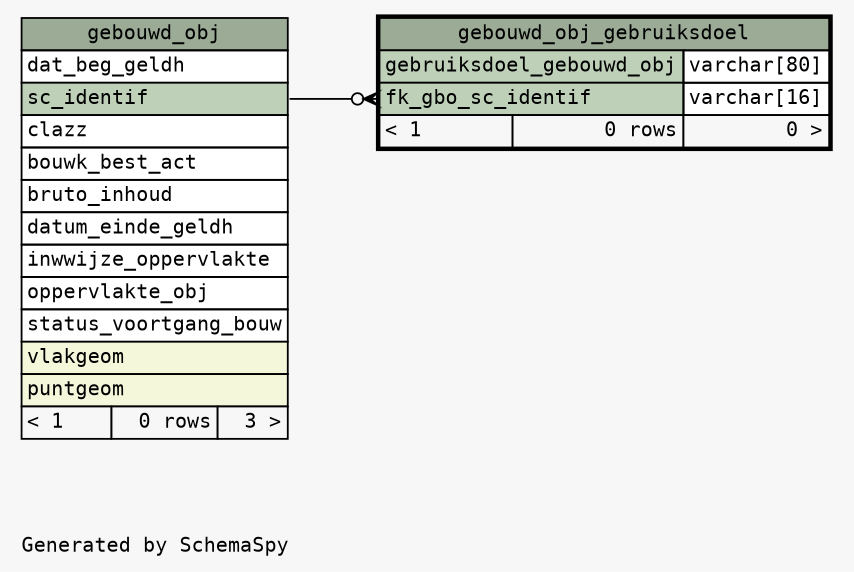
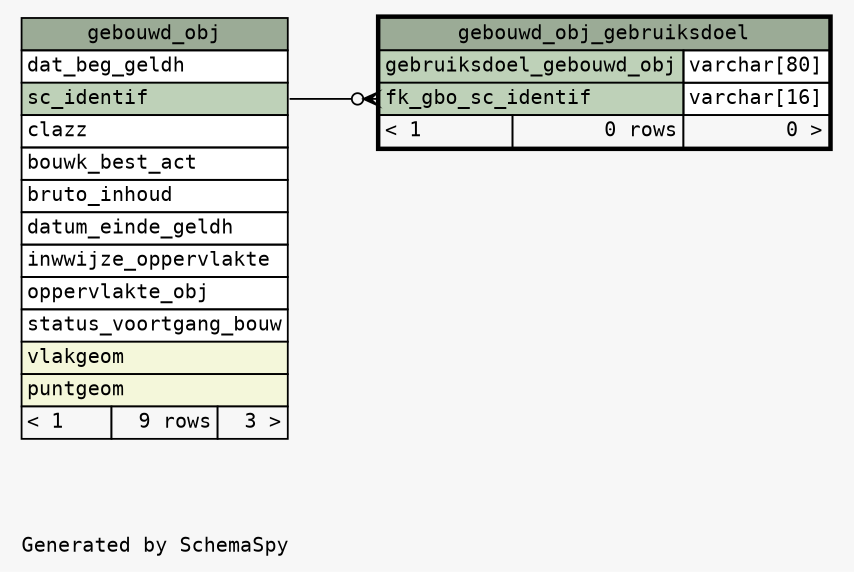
(175, 422) -> (175, 422)
